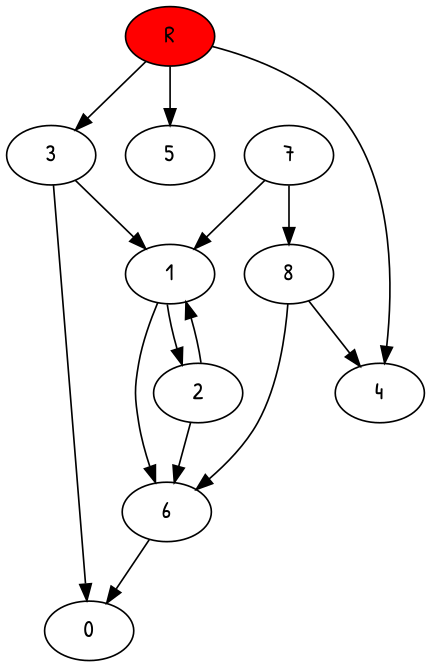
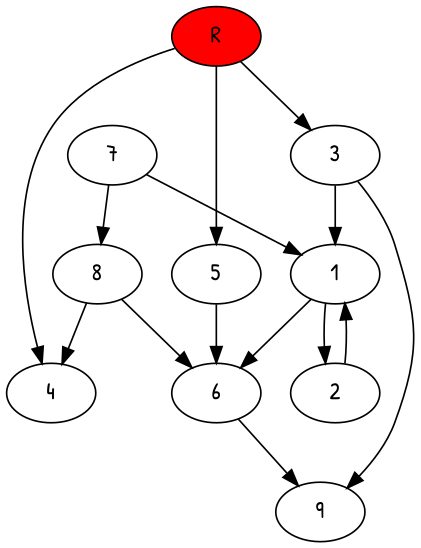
(185, 444) -> (216, 325)
(89, 631) -> (320, 512)
